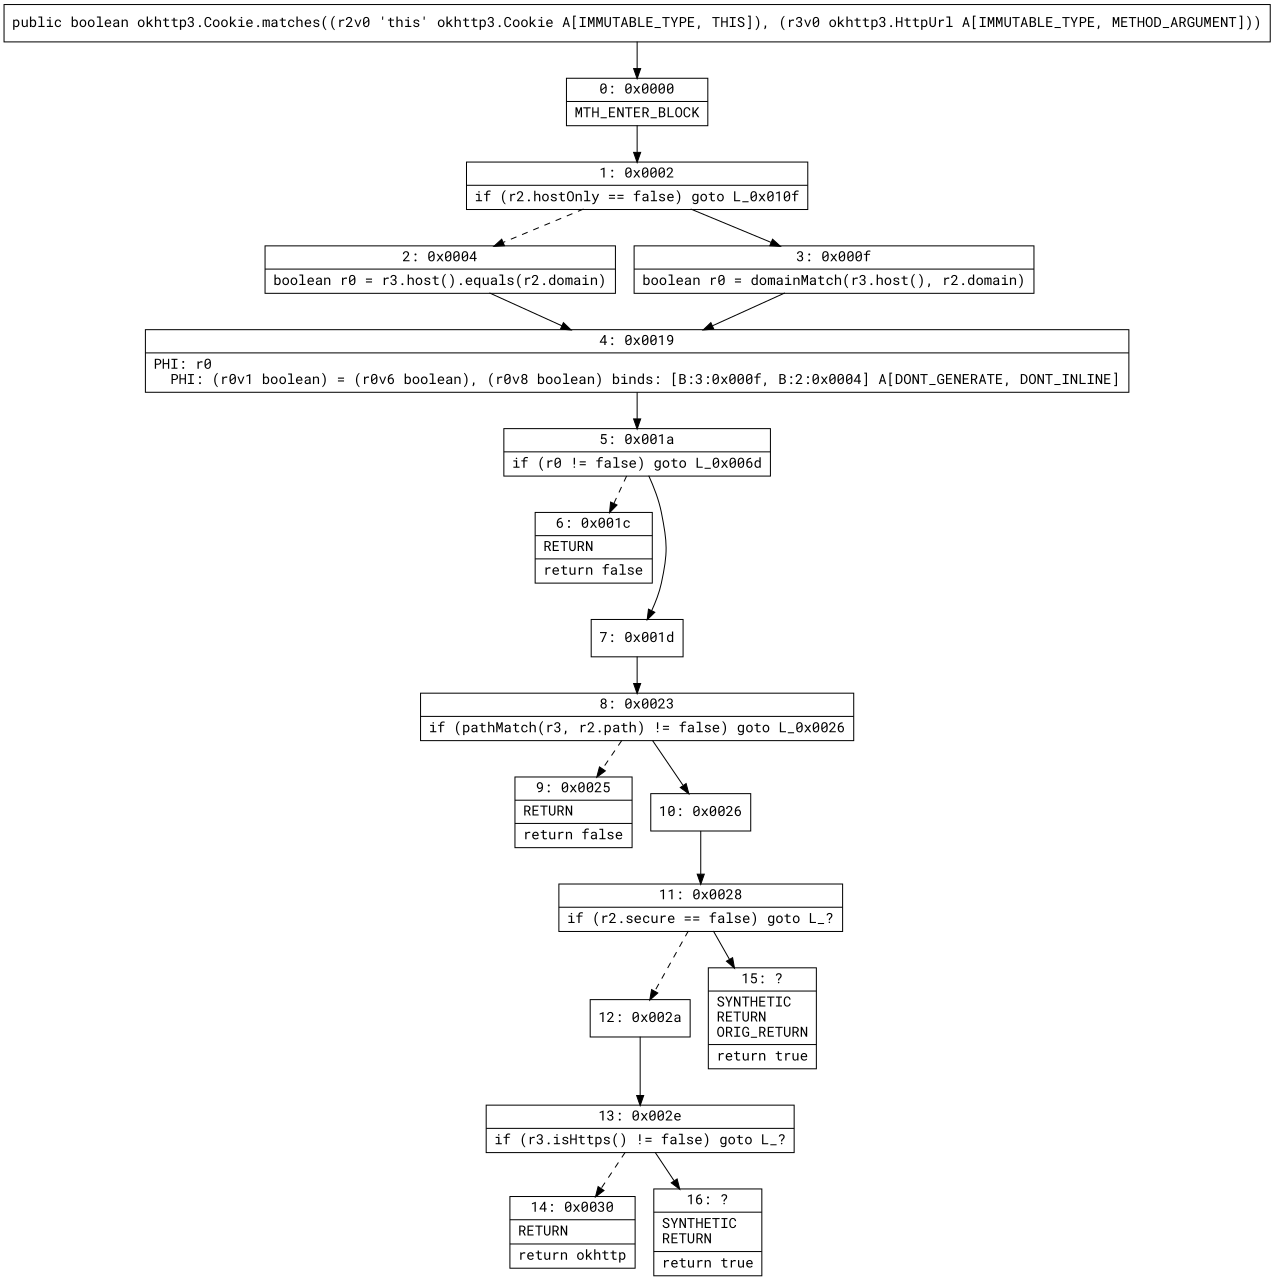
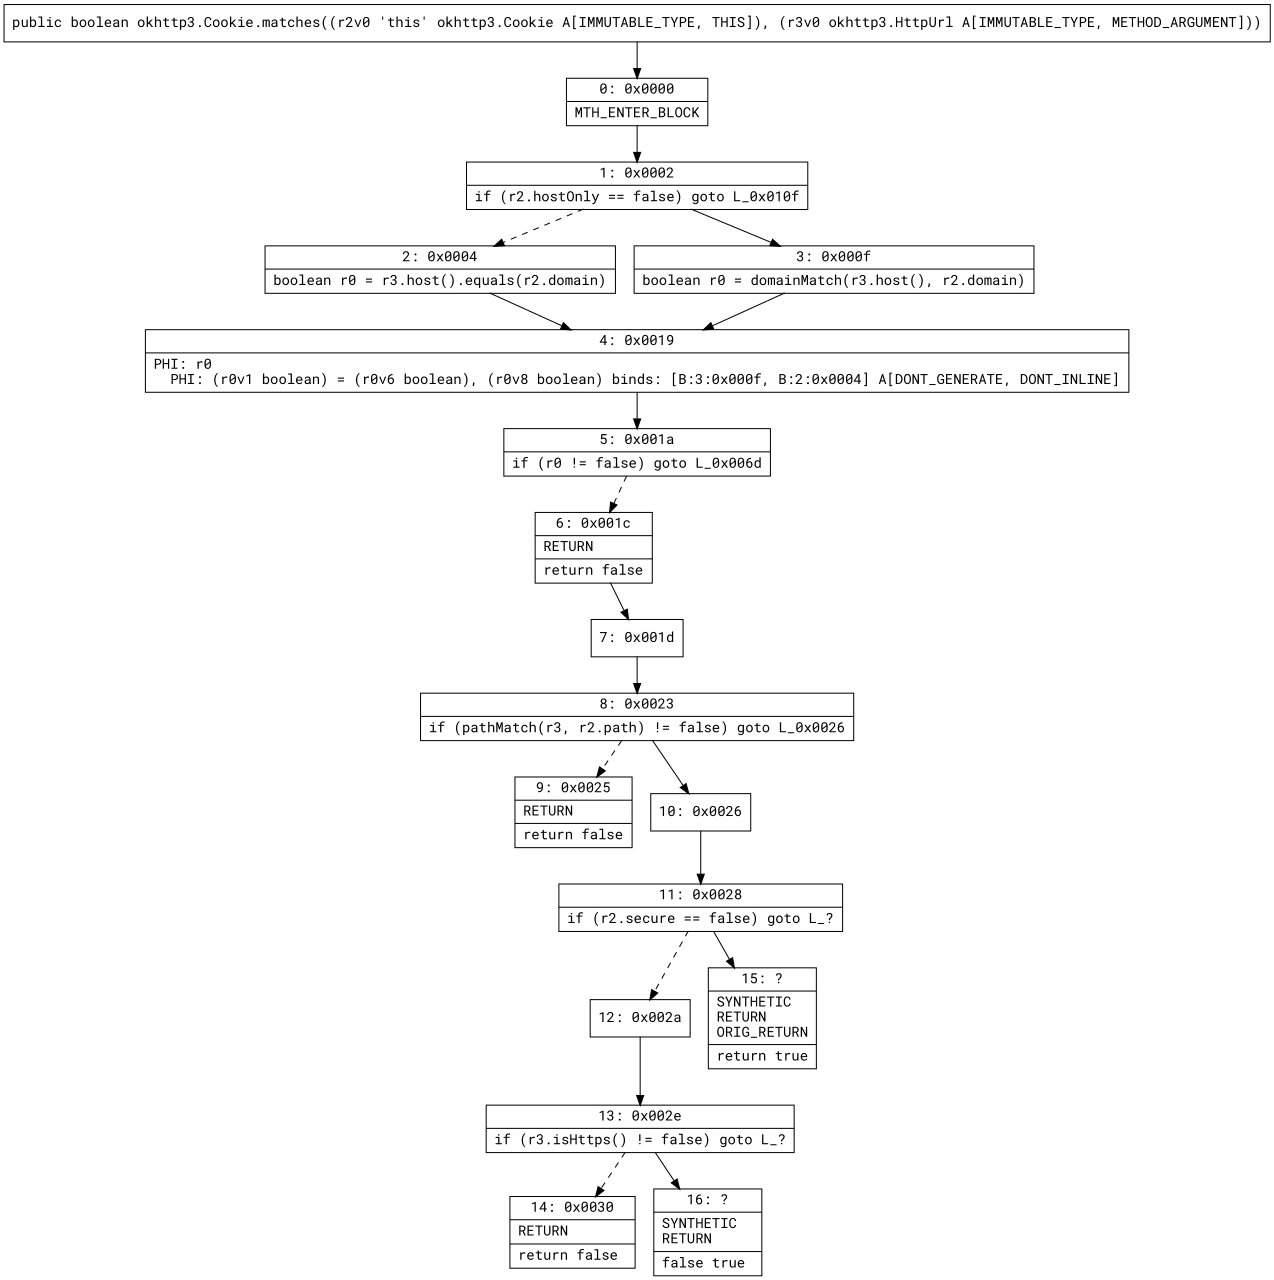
(666, 543) -> (617, 597)
(573, 1256) -> (568, 1256)
(708, 1263) -> (704, 1263)
